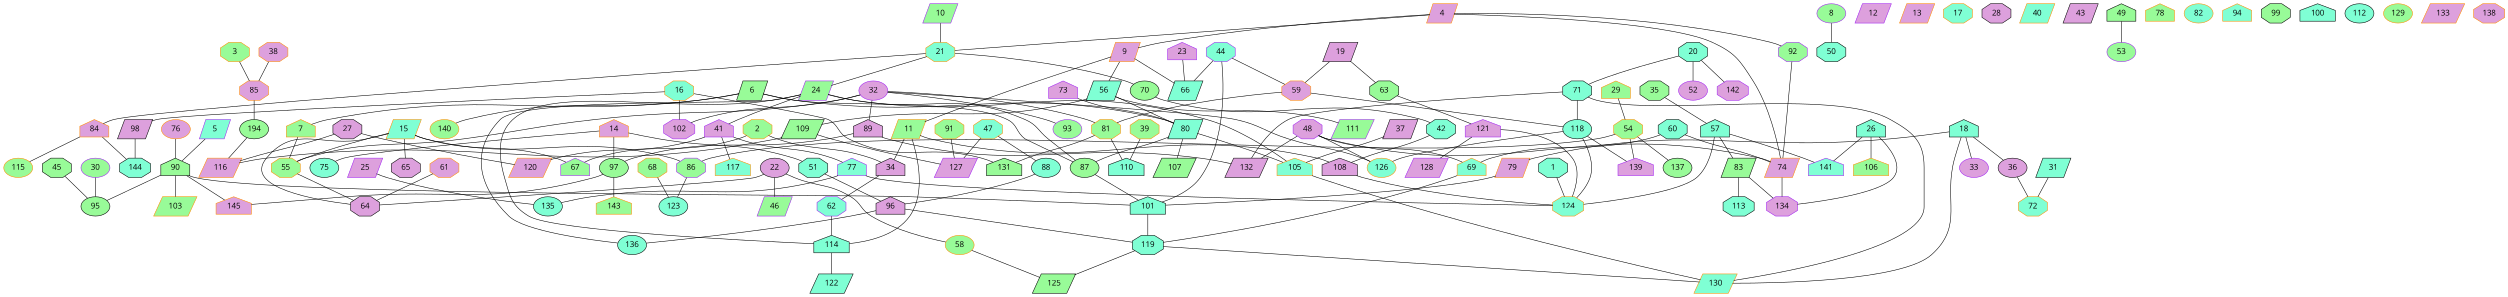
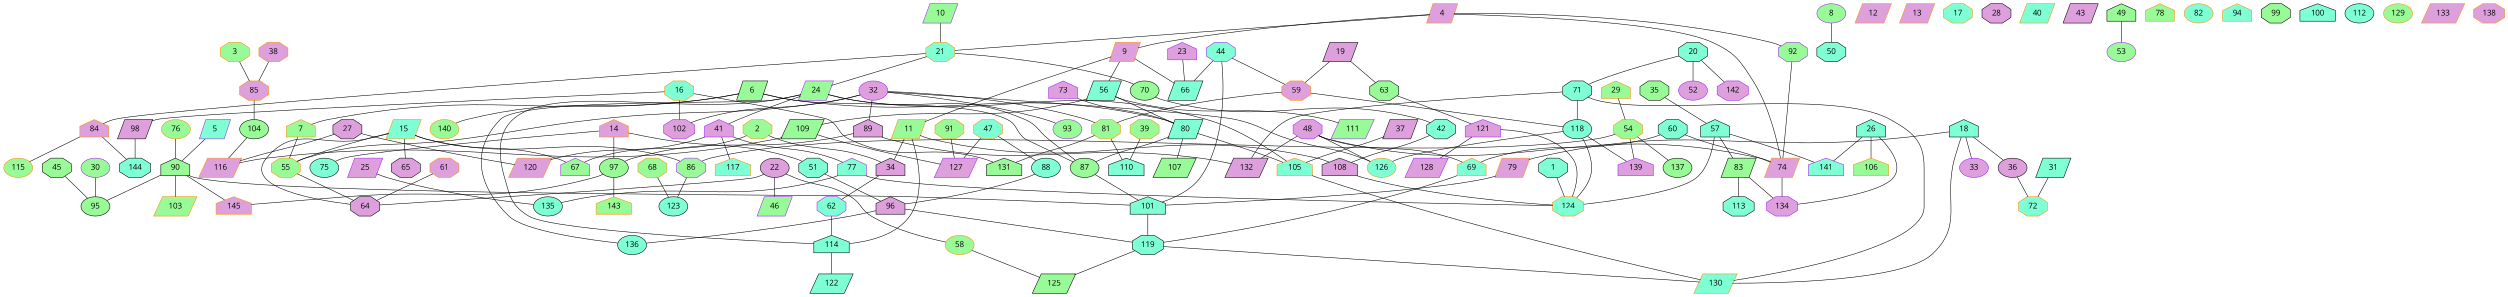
(1873, 13) -> (1873, 13)
(176, 129) -> (176, 129)
(254, 129) -> (254, 129)
